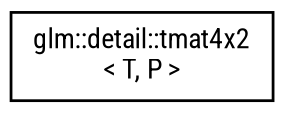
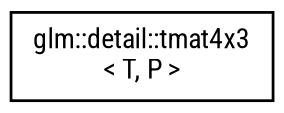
(142, 57) -> (142, 57)
